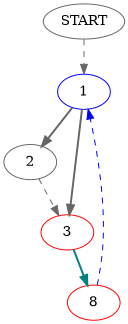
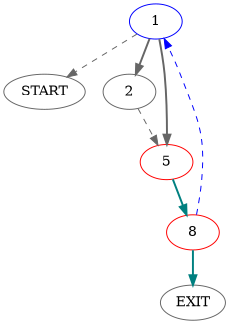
(84, 52) -> (106, 53)
(67, 232) -> (167, 162)
none -> (193, 303)
